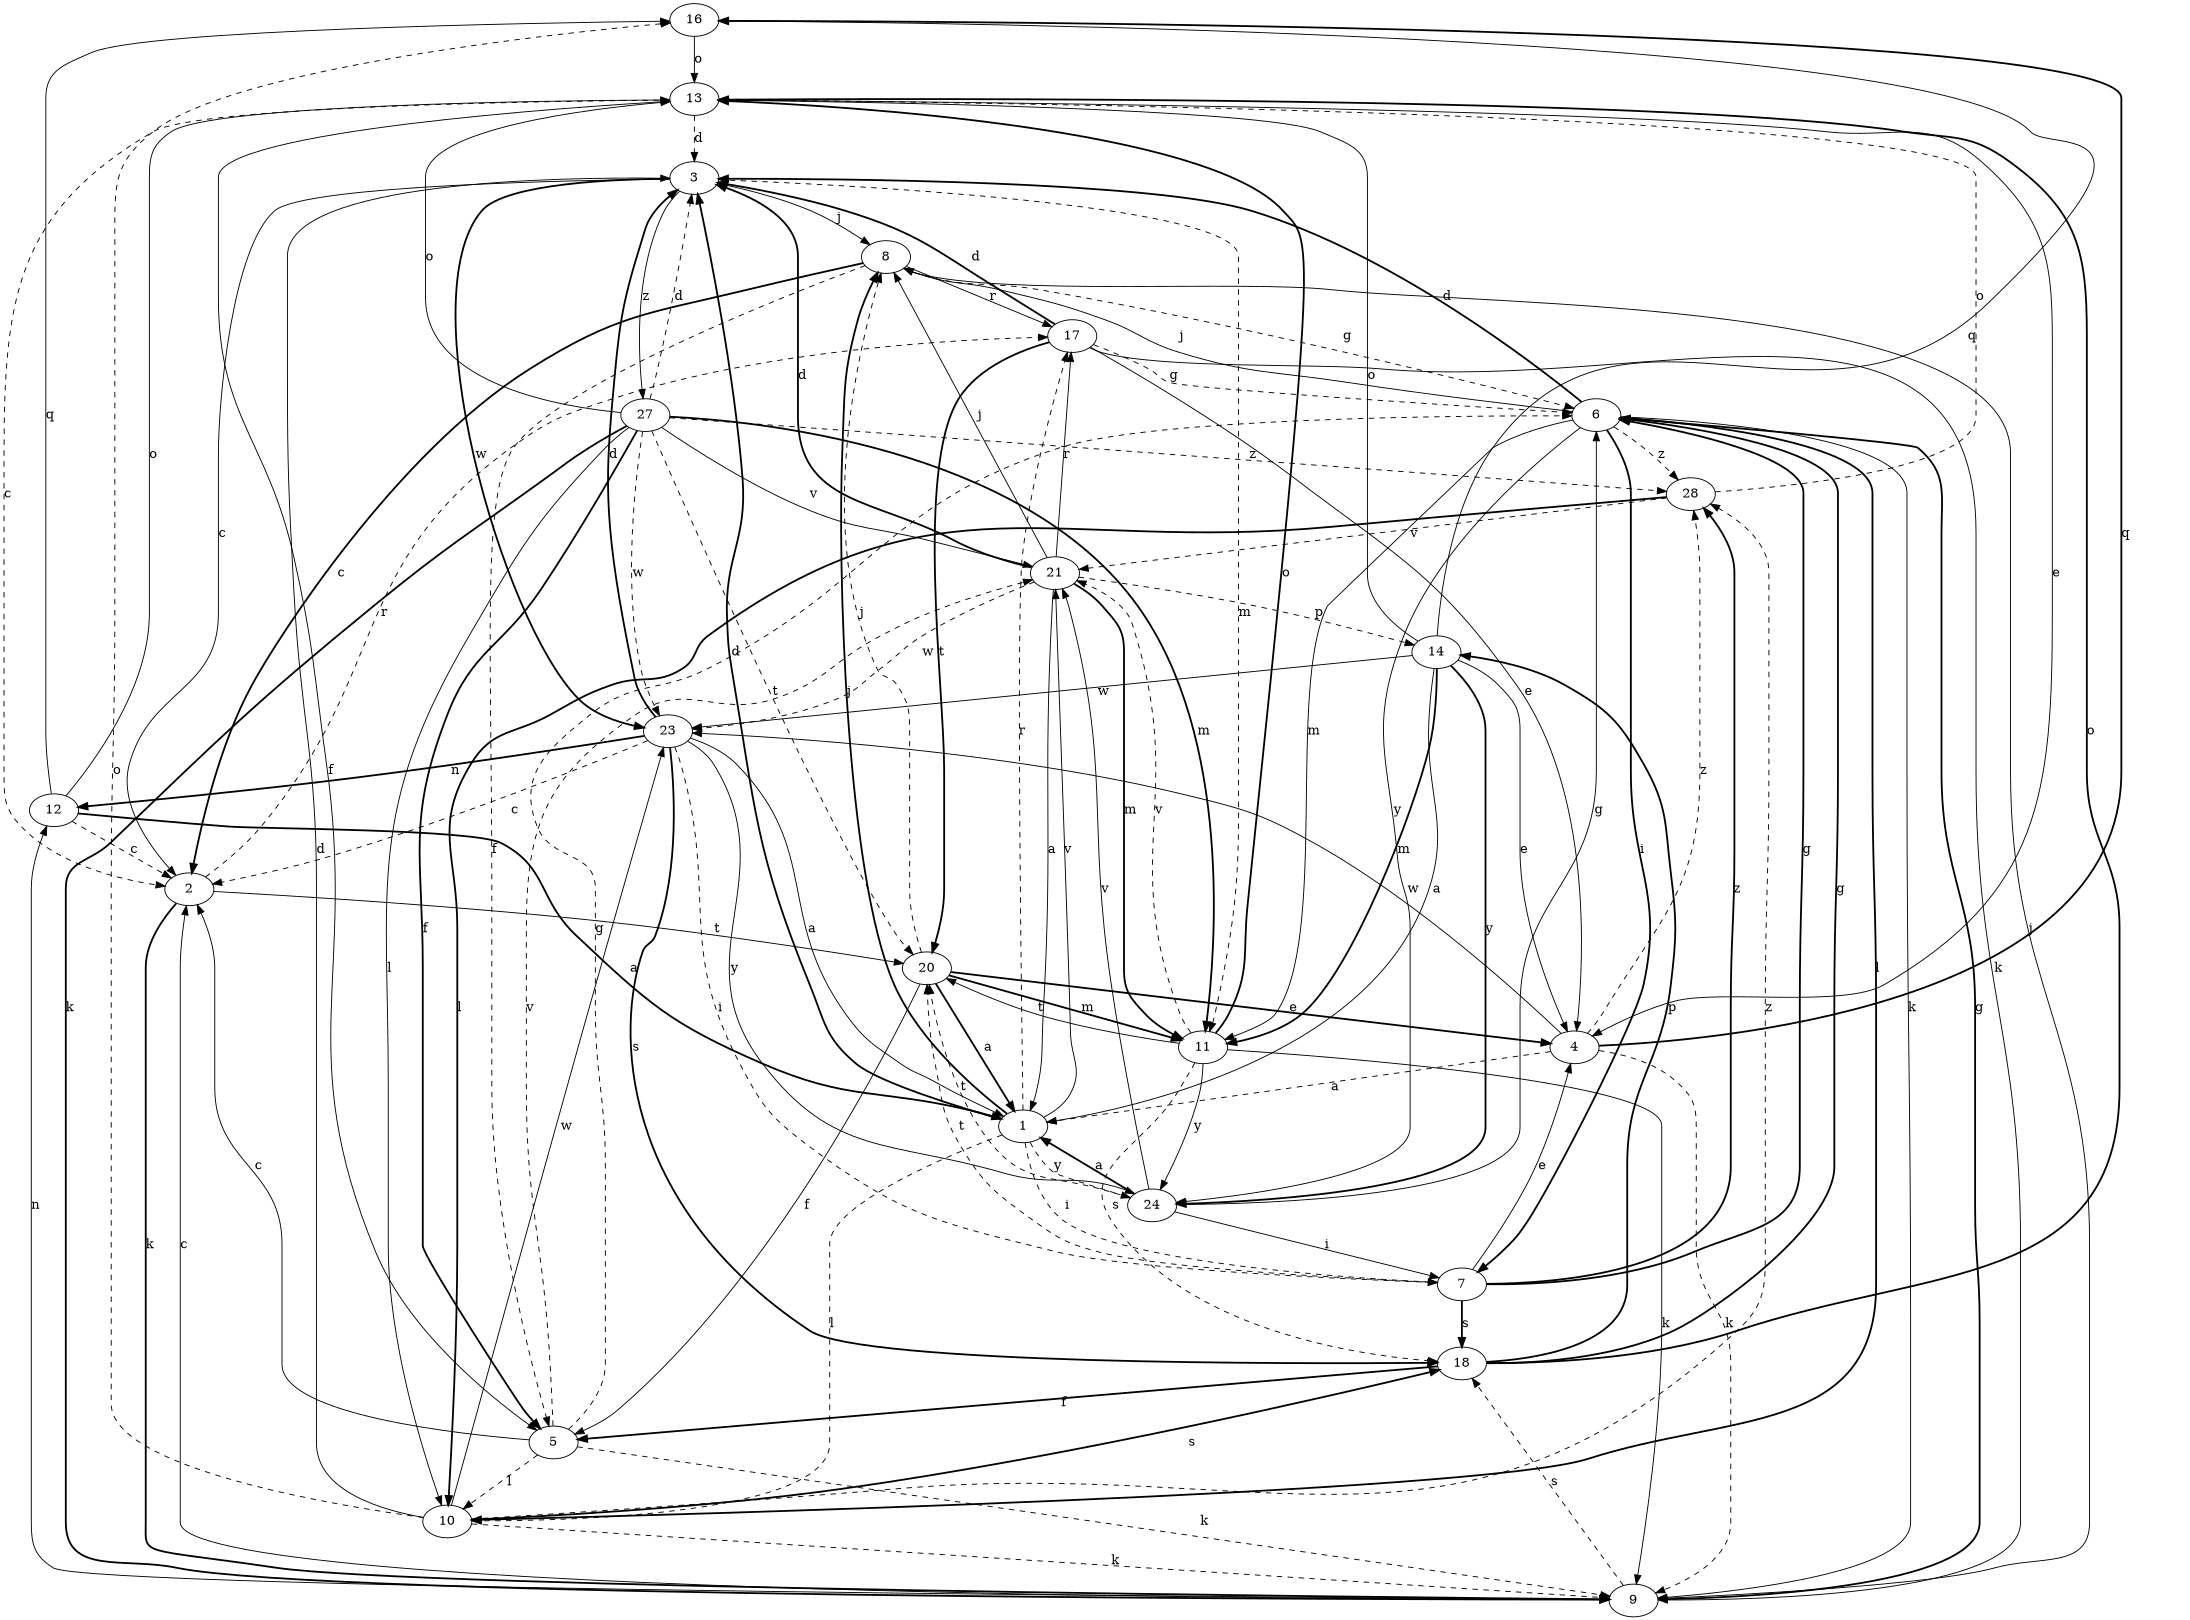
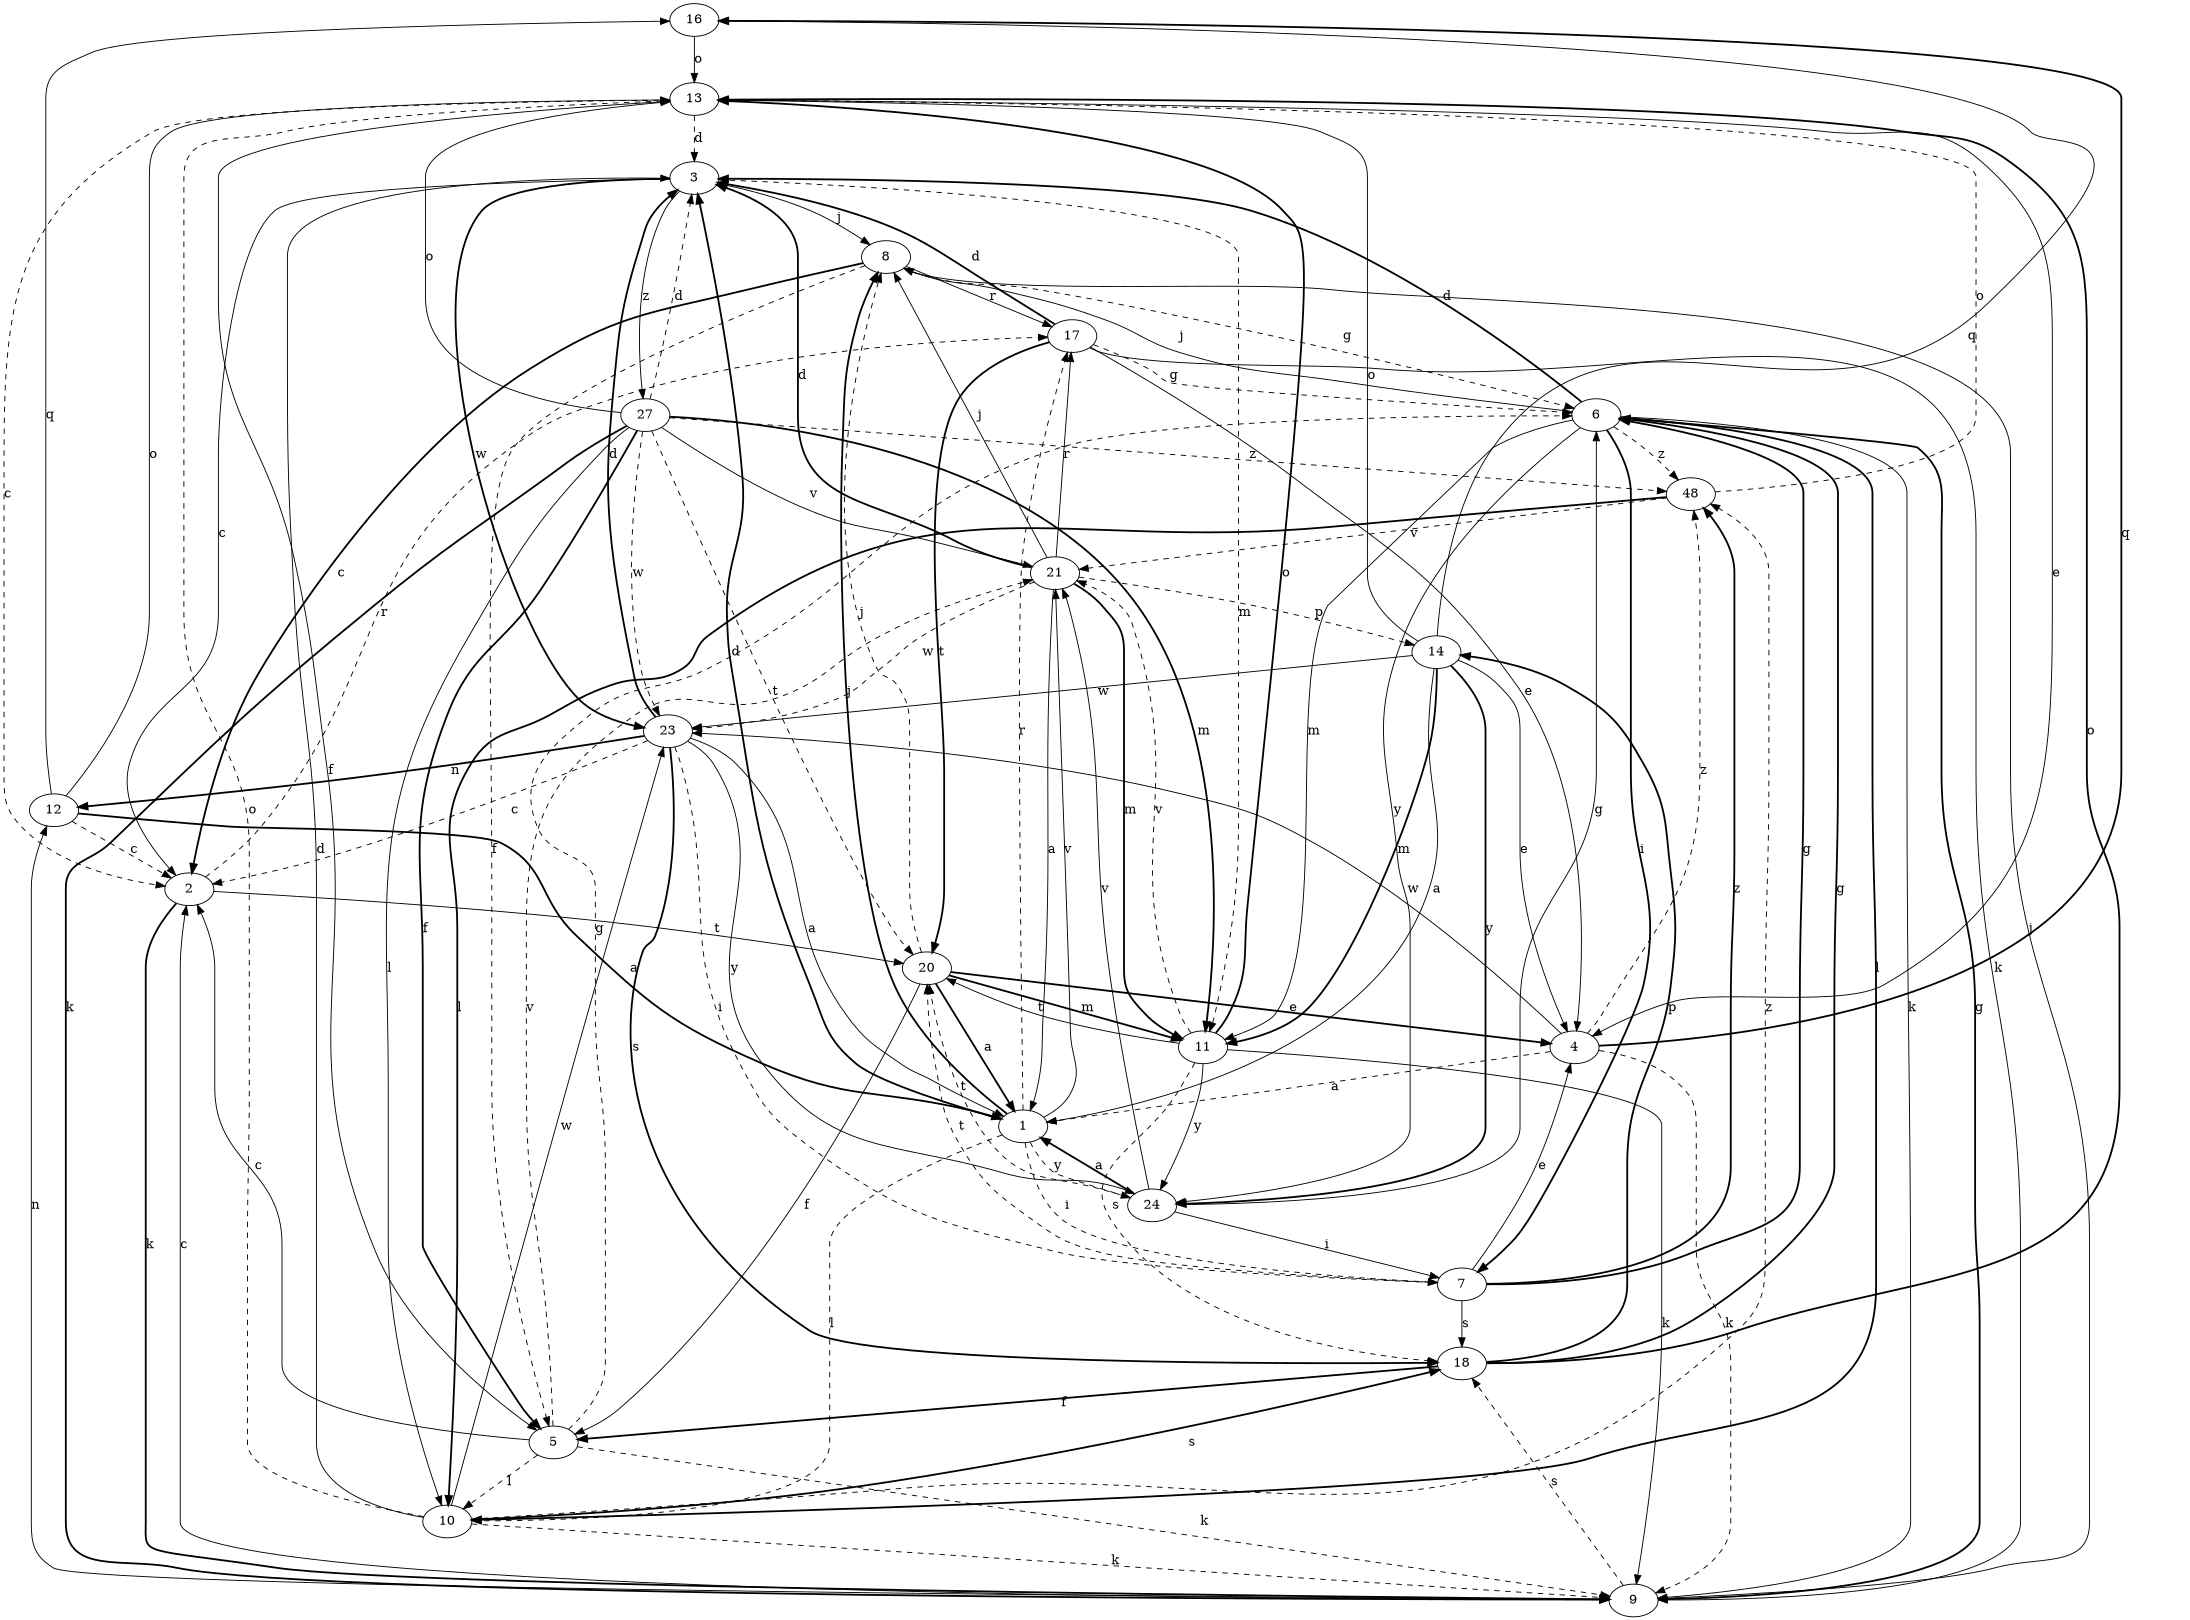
(1691, 494) -> (1691, 494)
(114, 672) -> (190, 664)
(1462, 1319) -> (1462, 1319)
